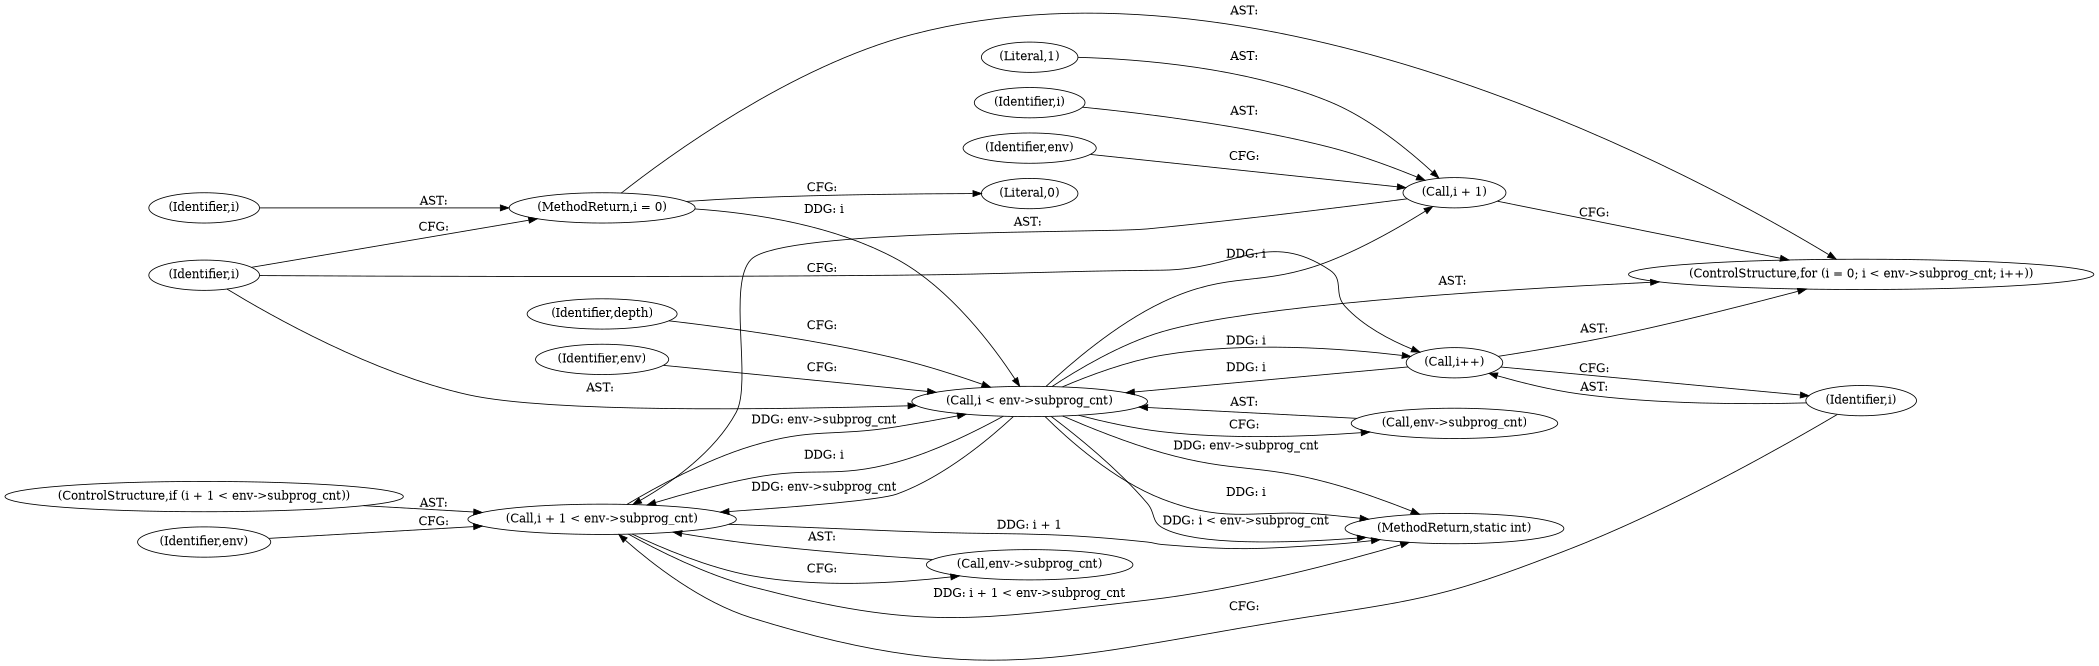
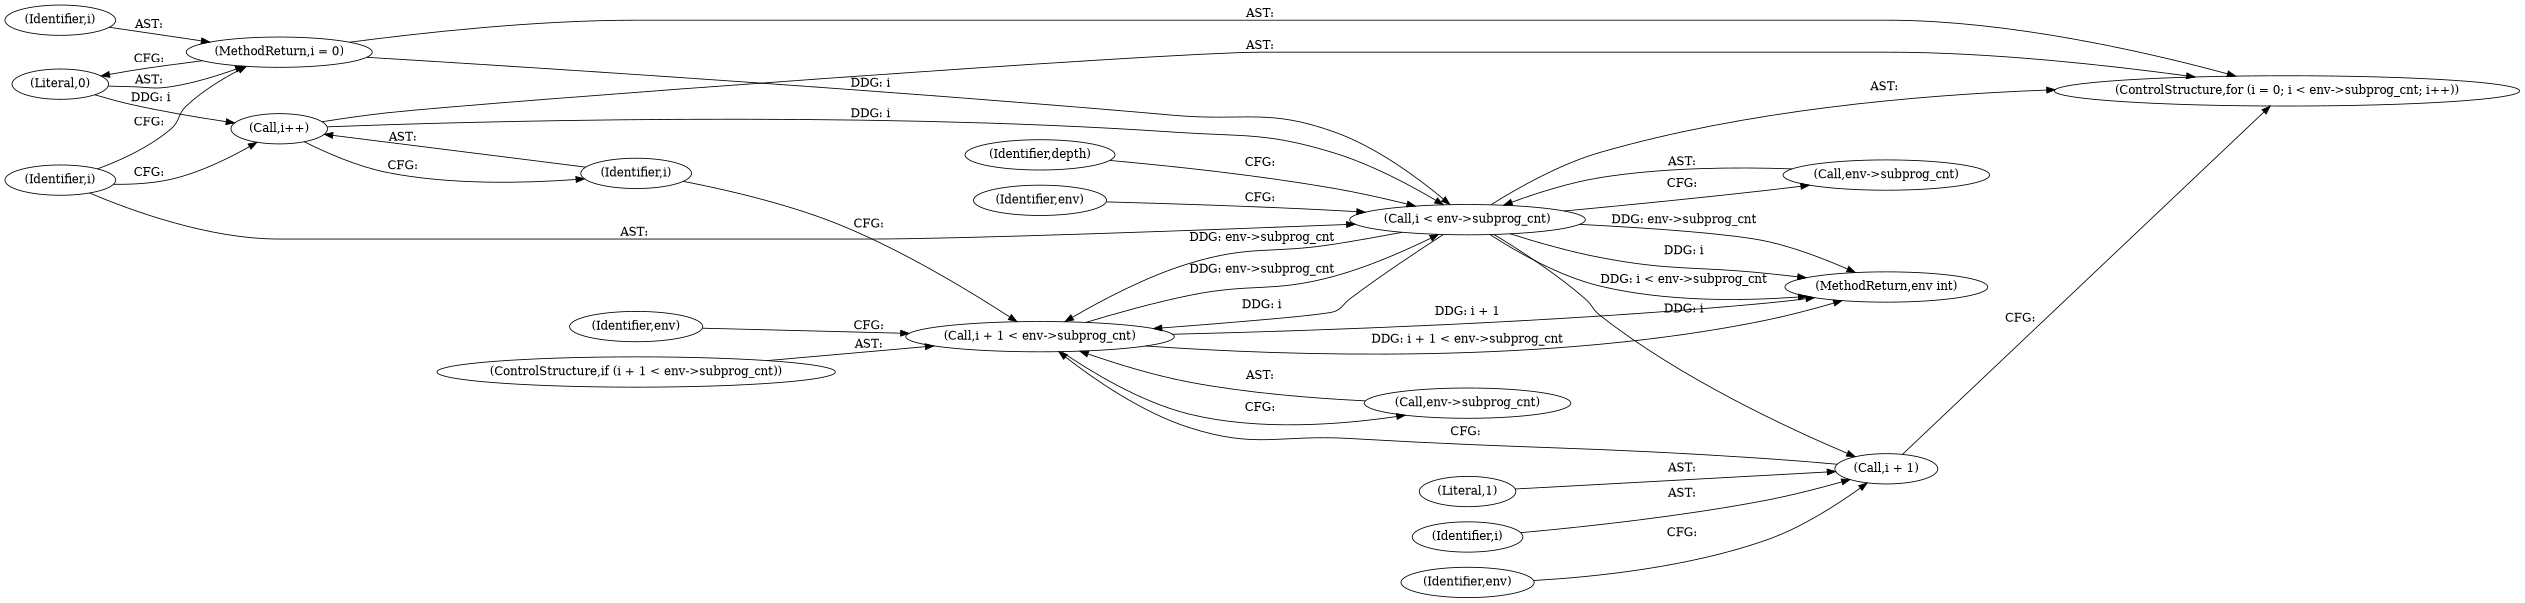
none -> (173, 86)
(1030, 223) -> (1468, 432)
(1230, 348) -> (160, 110)
(1454, 529) -> (1886, 287)
